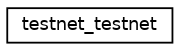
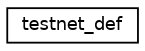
(90, 25) -> (73, 25)
